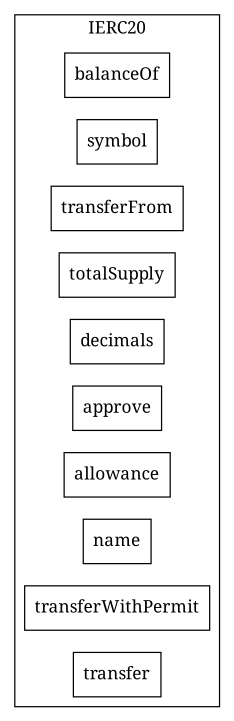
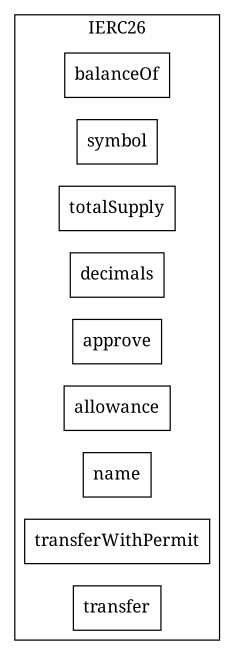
(117, 29) -> (117, 29)
(117, 208) -> none
